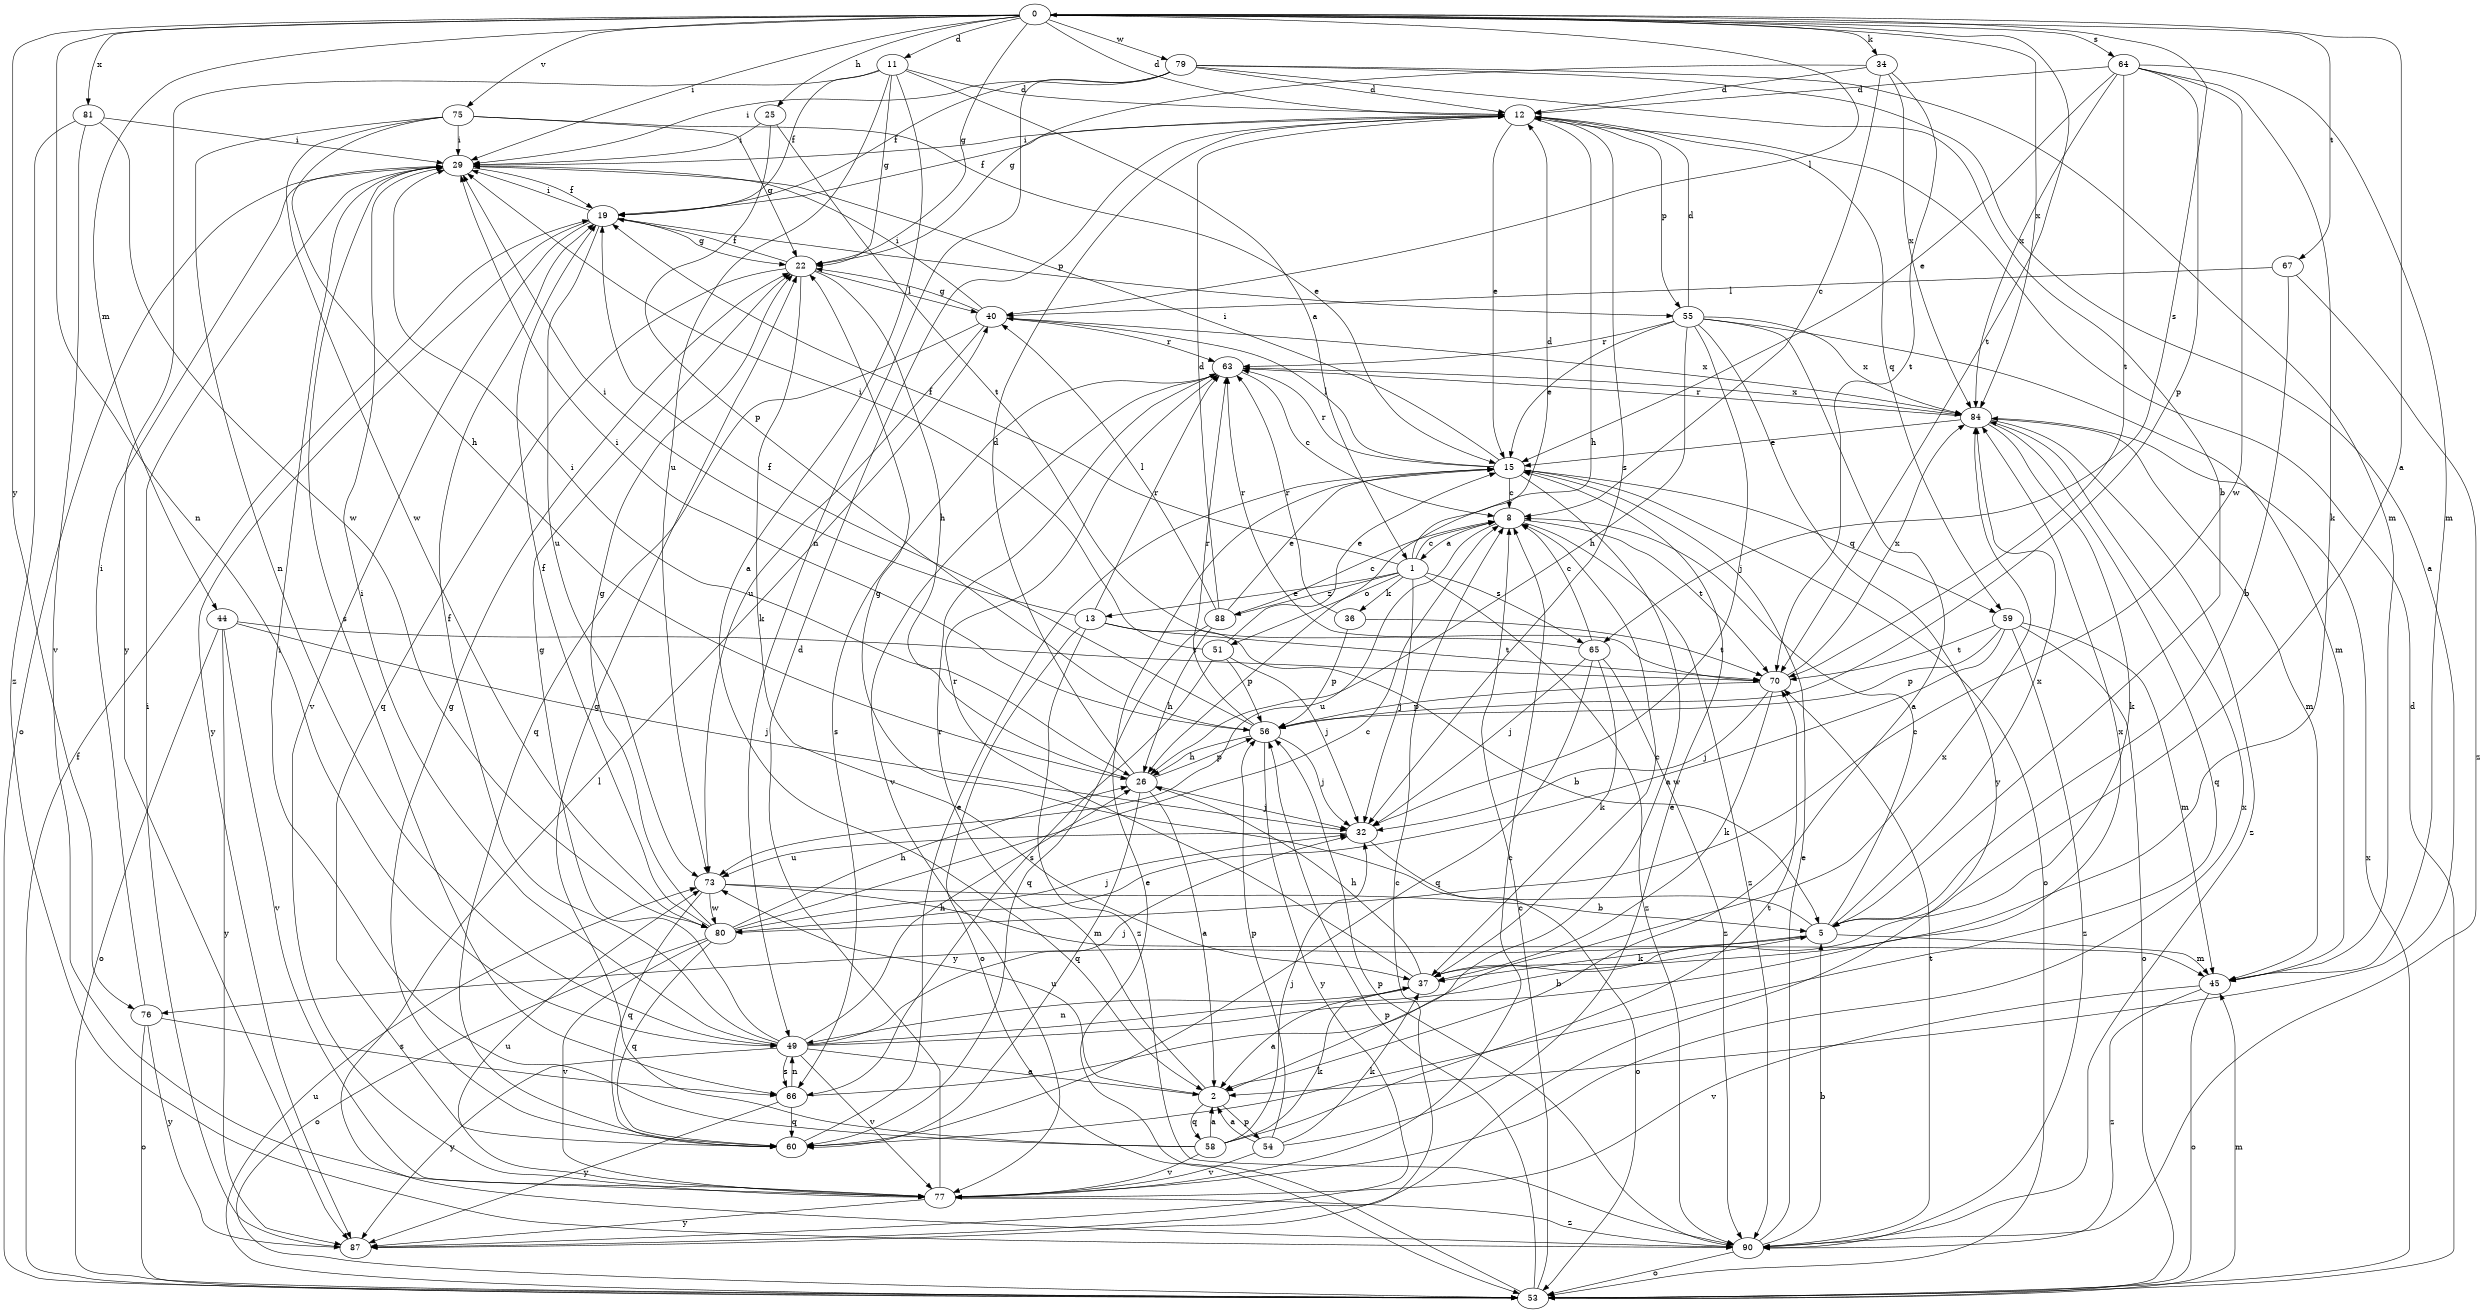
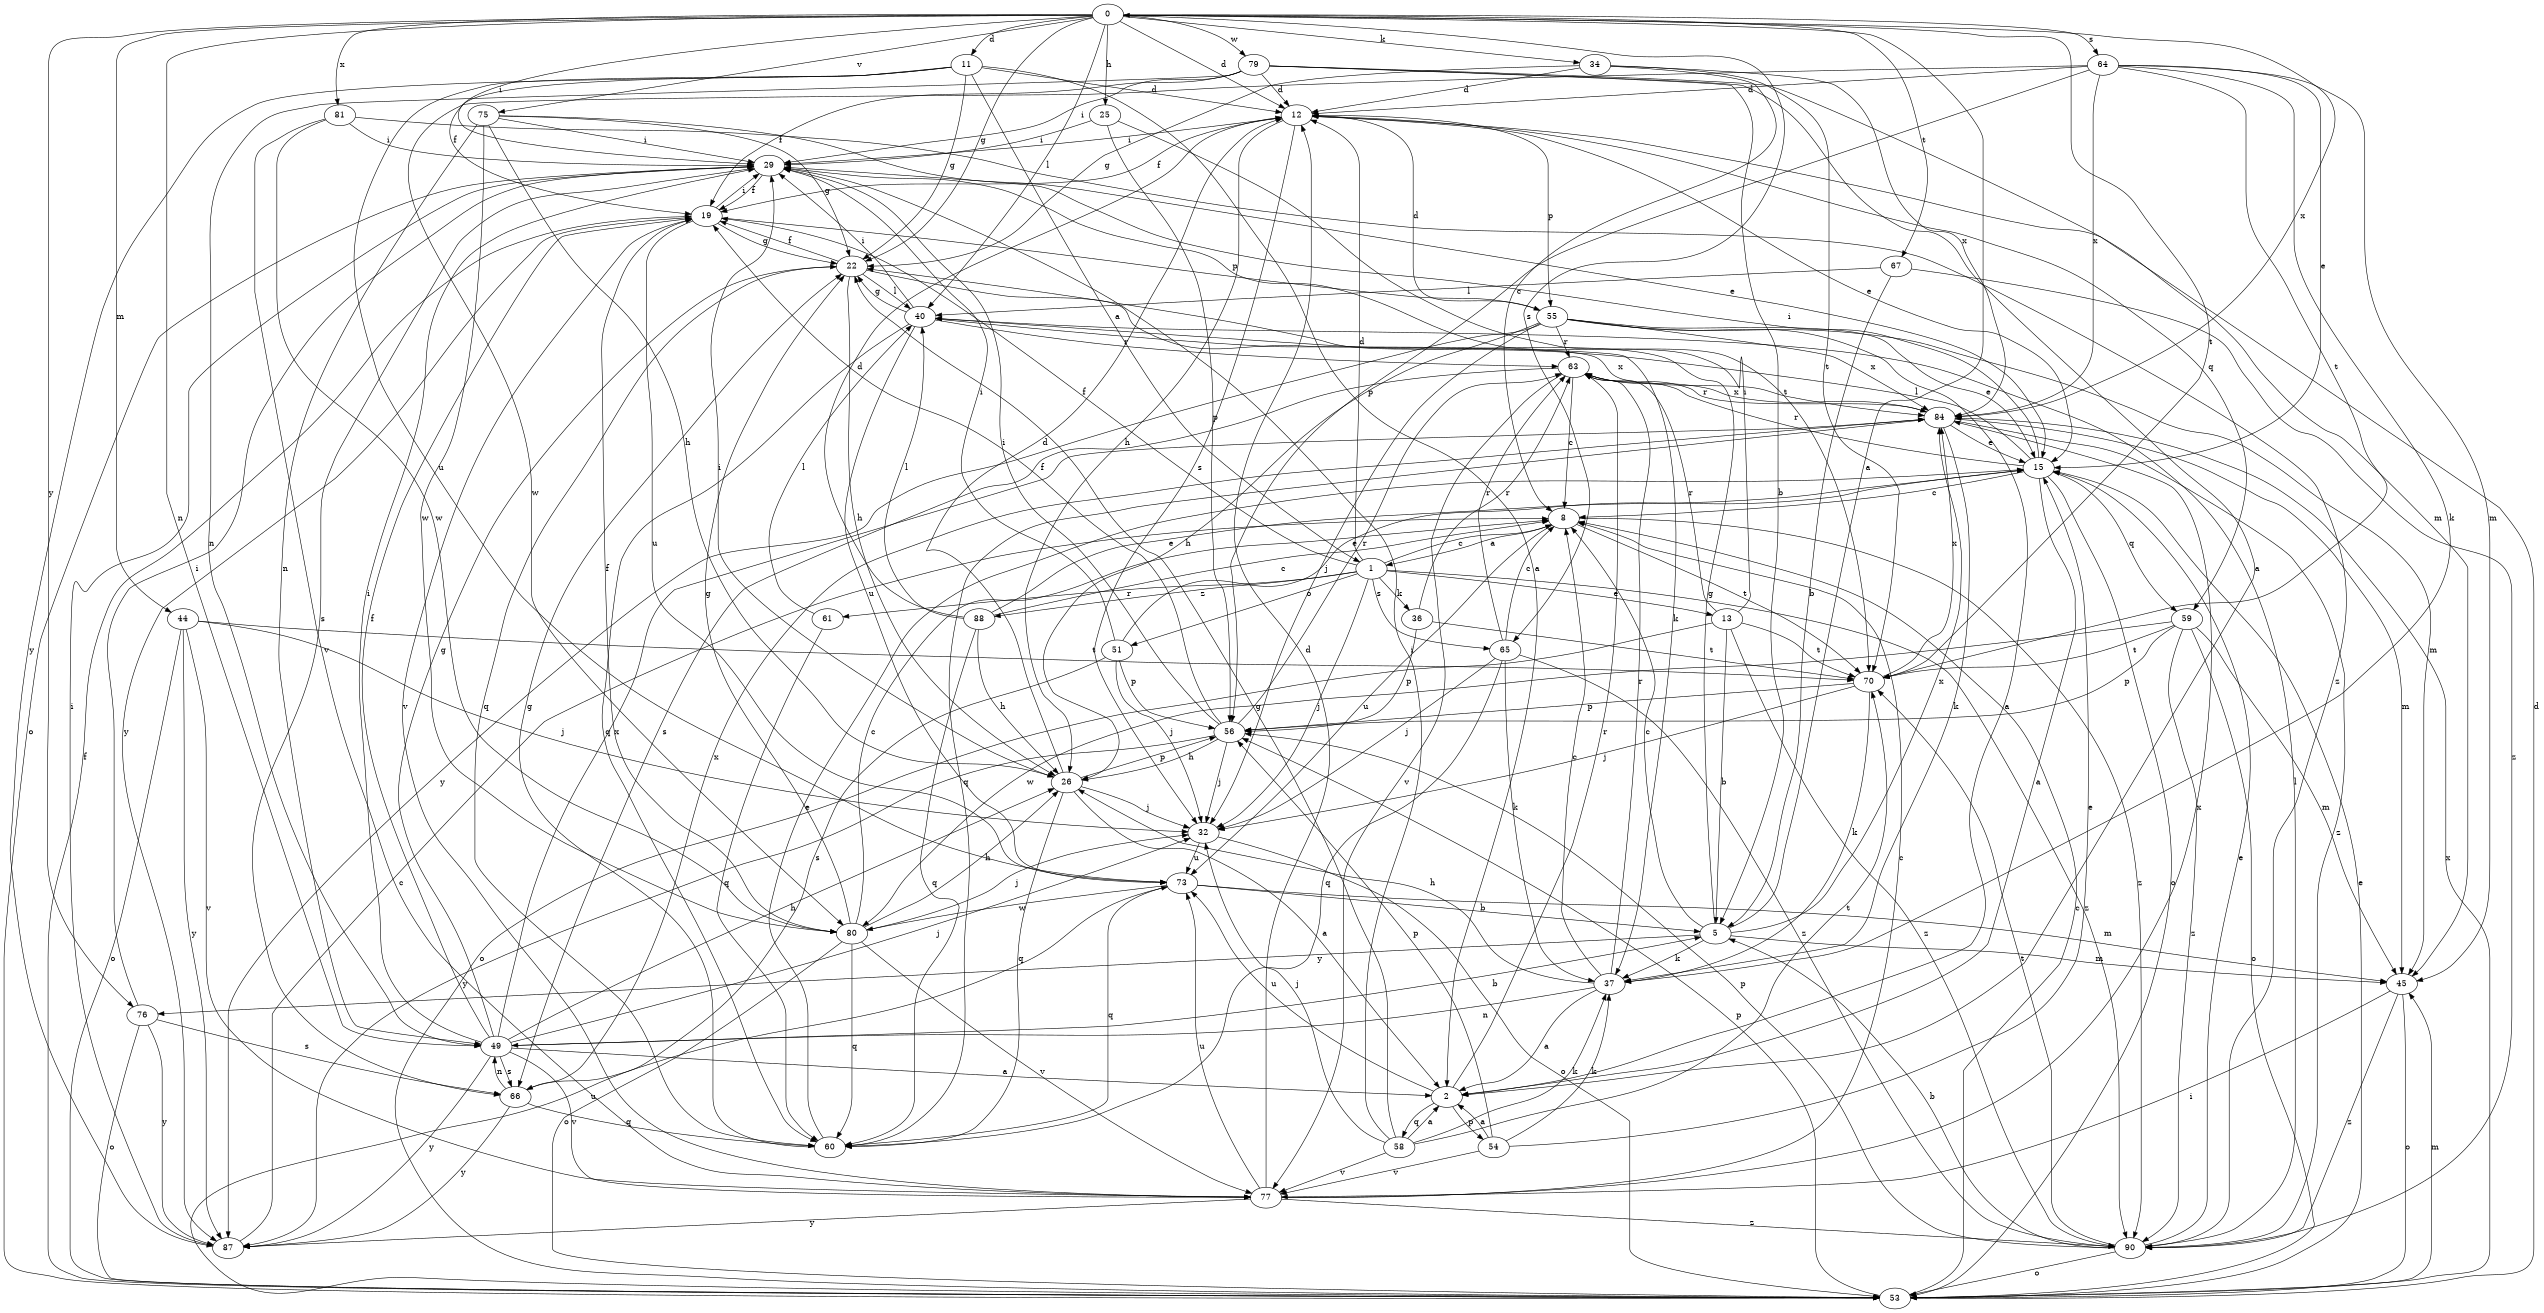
none -> (828, 619)
(1714, 1097) -> (2191, 1097)
